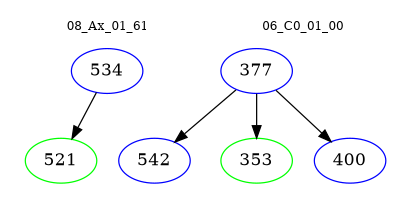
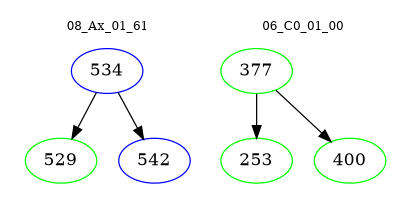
(257, 71) -> (257, 71)
(219, 104) -> (128, 110)
(61, 161) -> (61, 161)
(257, 161) -> (257, 161)
(350, 161) -> (350, 161)
